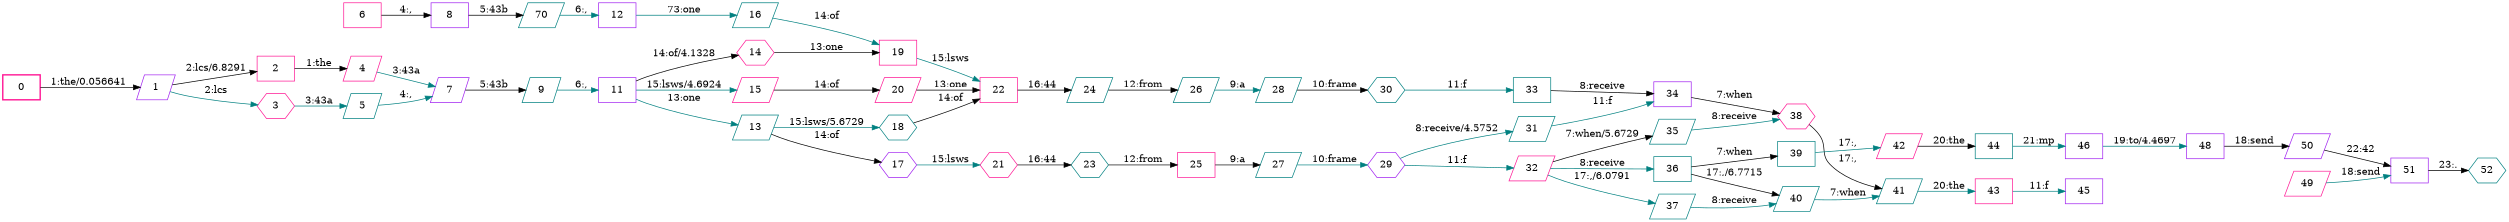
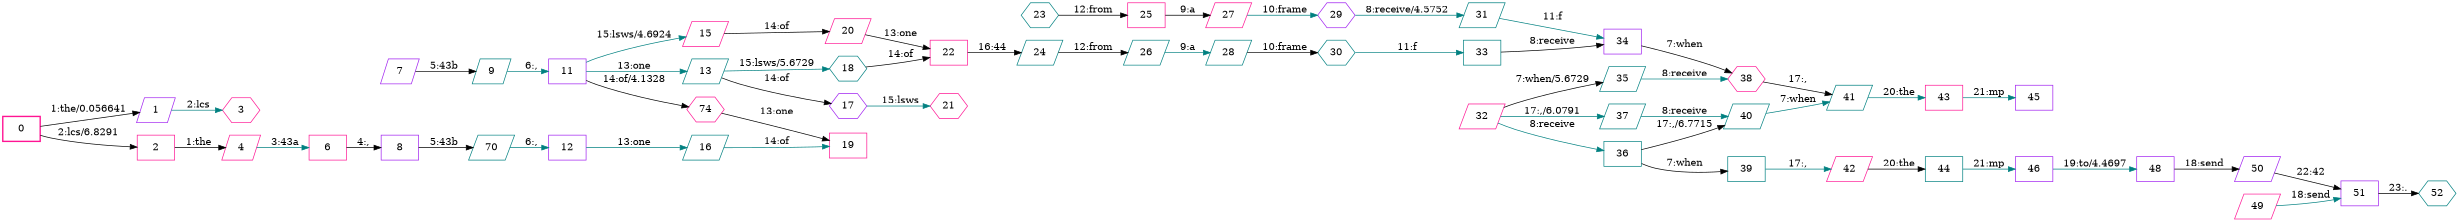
(684, 10) -> (634, 142)
(755, 53) -> (706, 110)
(945, 68) -> none
(211, 79) -> (85, 143)
(403, 79) -> (279, 148)
(362, 106) -> none
(1041, 165) -> none
(1279, 165) -> (1229, 15)
(1456, 167) -> none
(2039, 186) -> (1989, 93)
